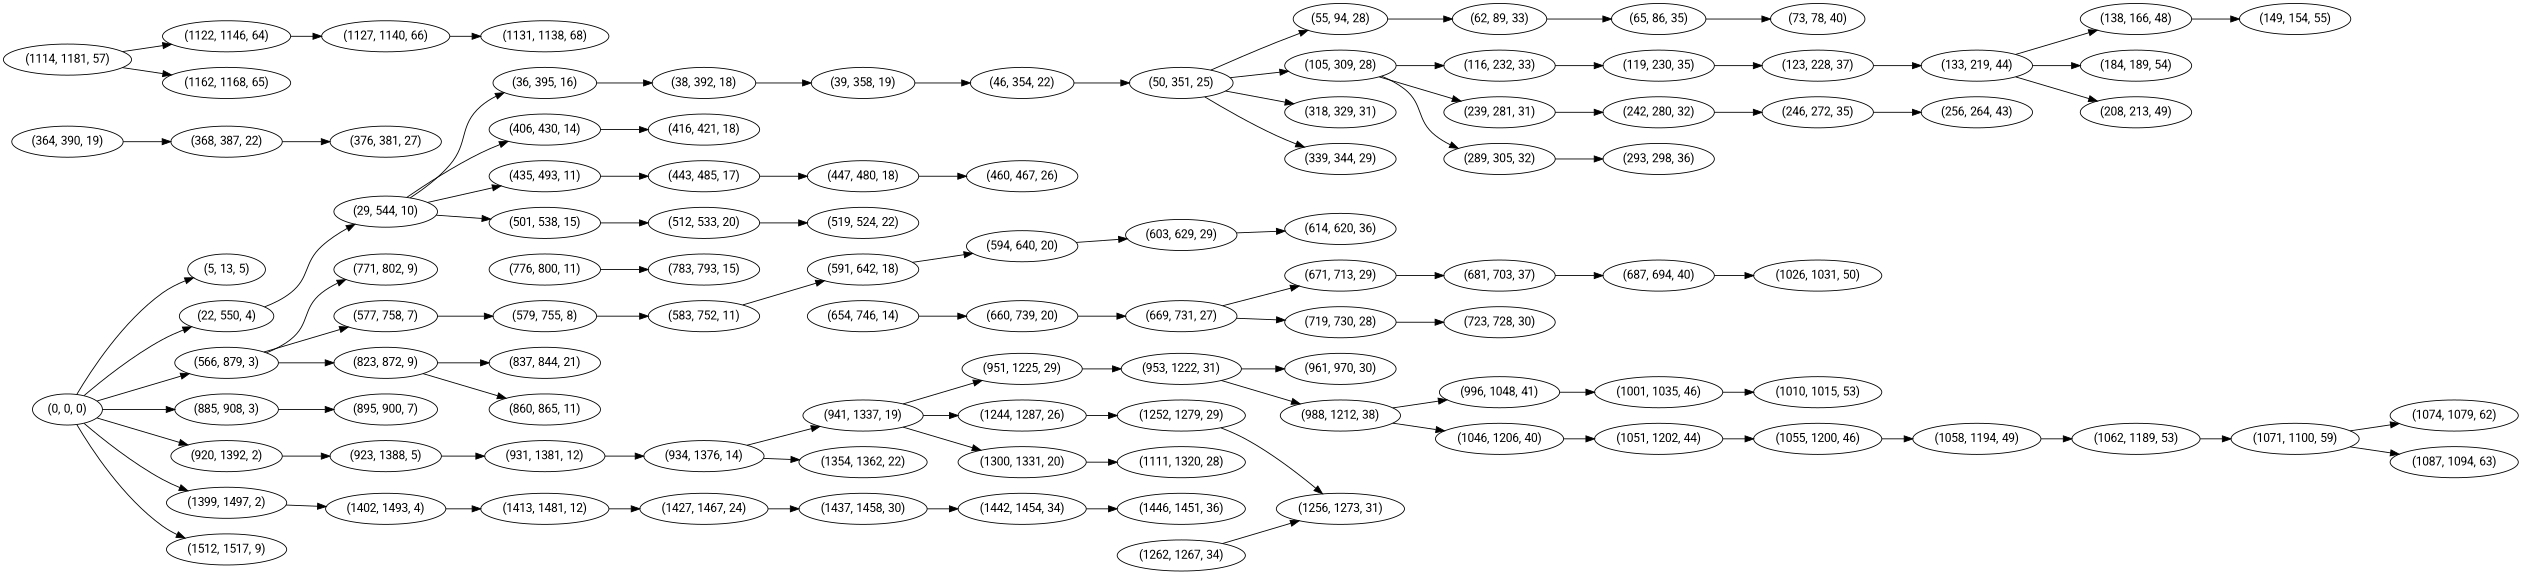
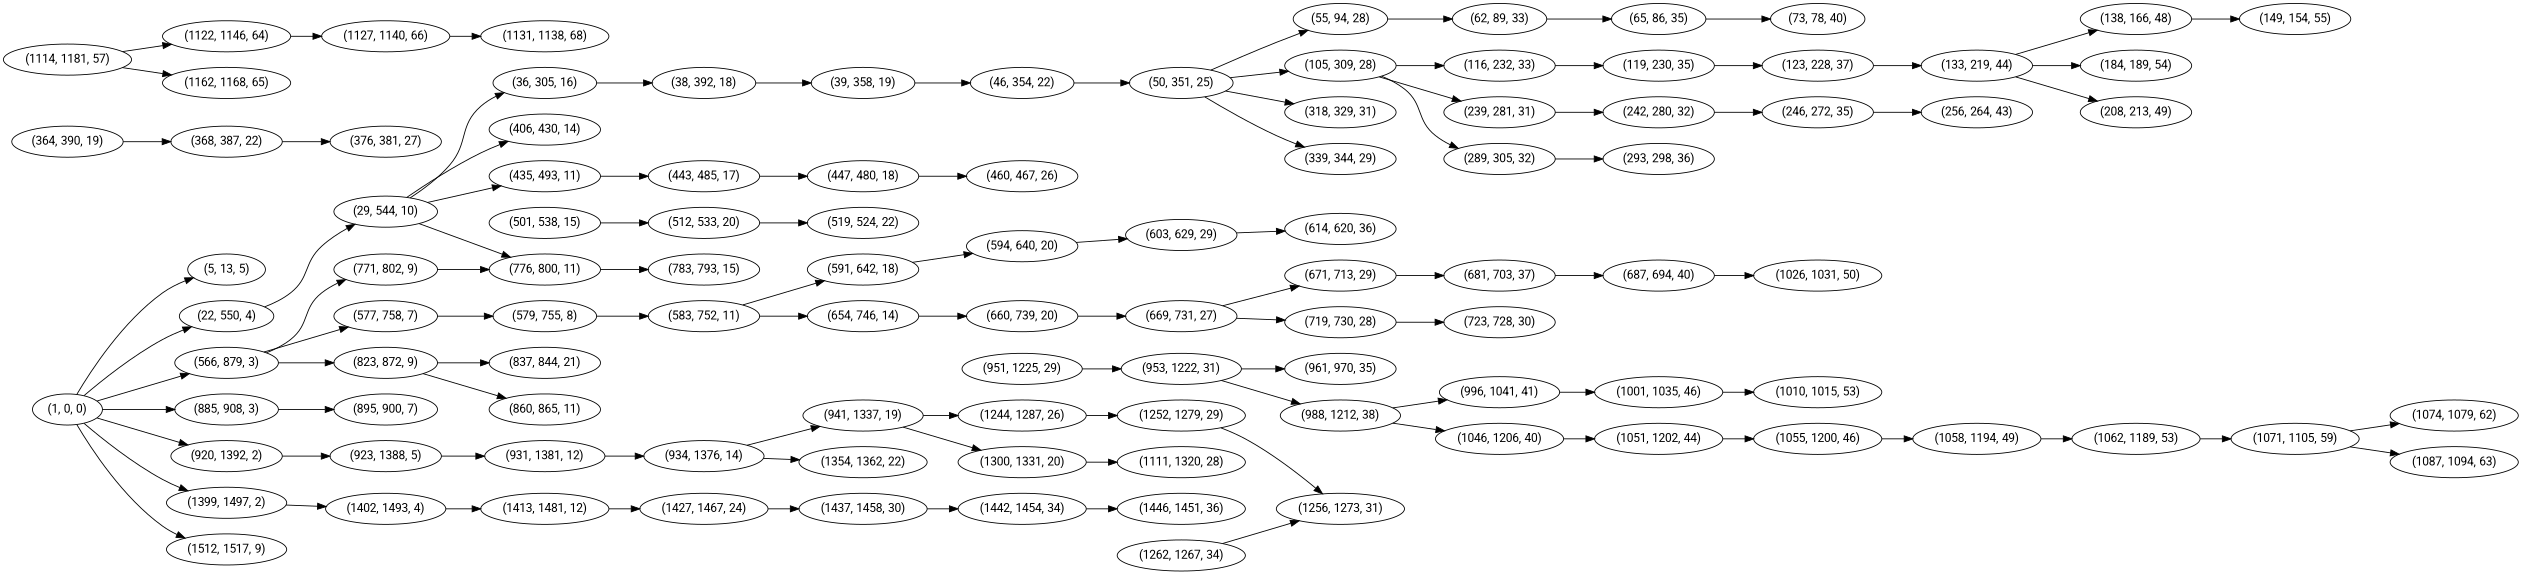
(545, 83) -> (545, 83)
(704, 130) -> none
(459, 217) -> (461, 239)
none -> (459, 270)
none -> (779, 316)
(1340, 369) -> (1340, 369)
(1500, 392) -> (1500, 392)
(938, 393) -> none
(67, 409) -> (67, 409)
(2295, 439) -> (2295, 439)
